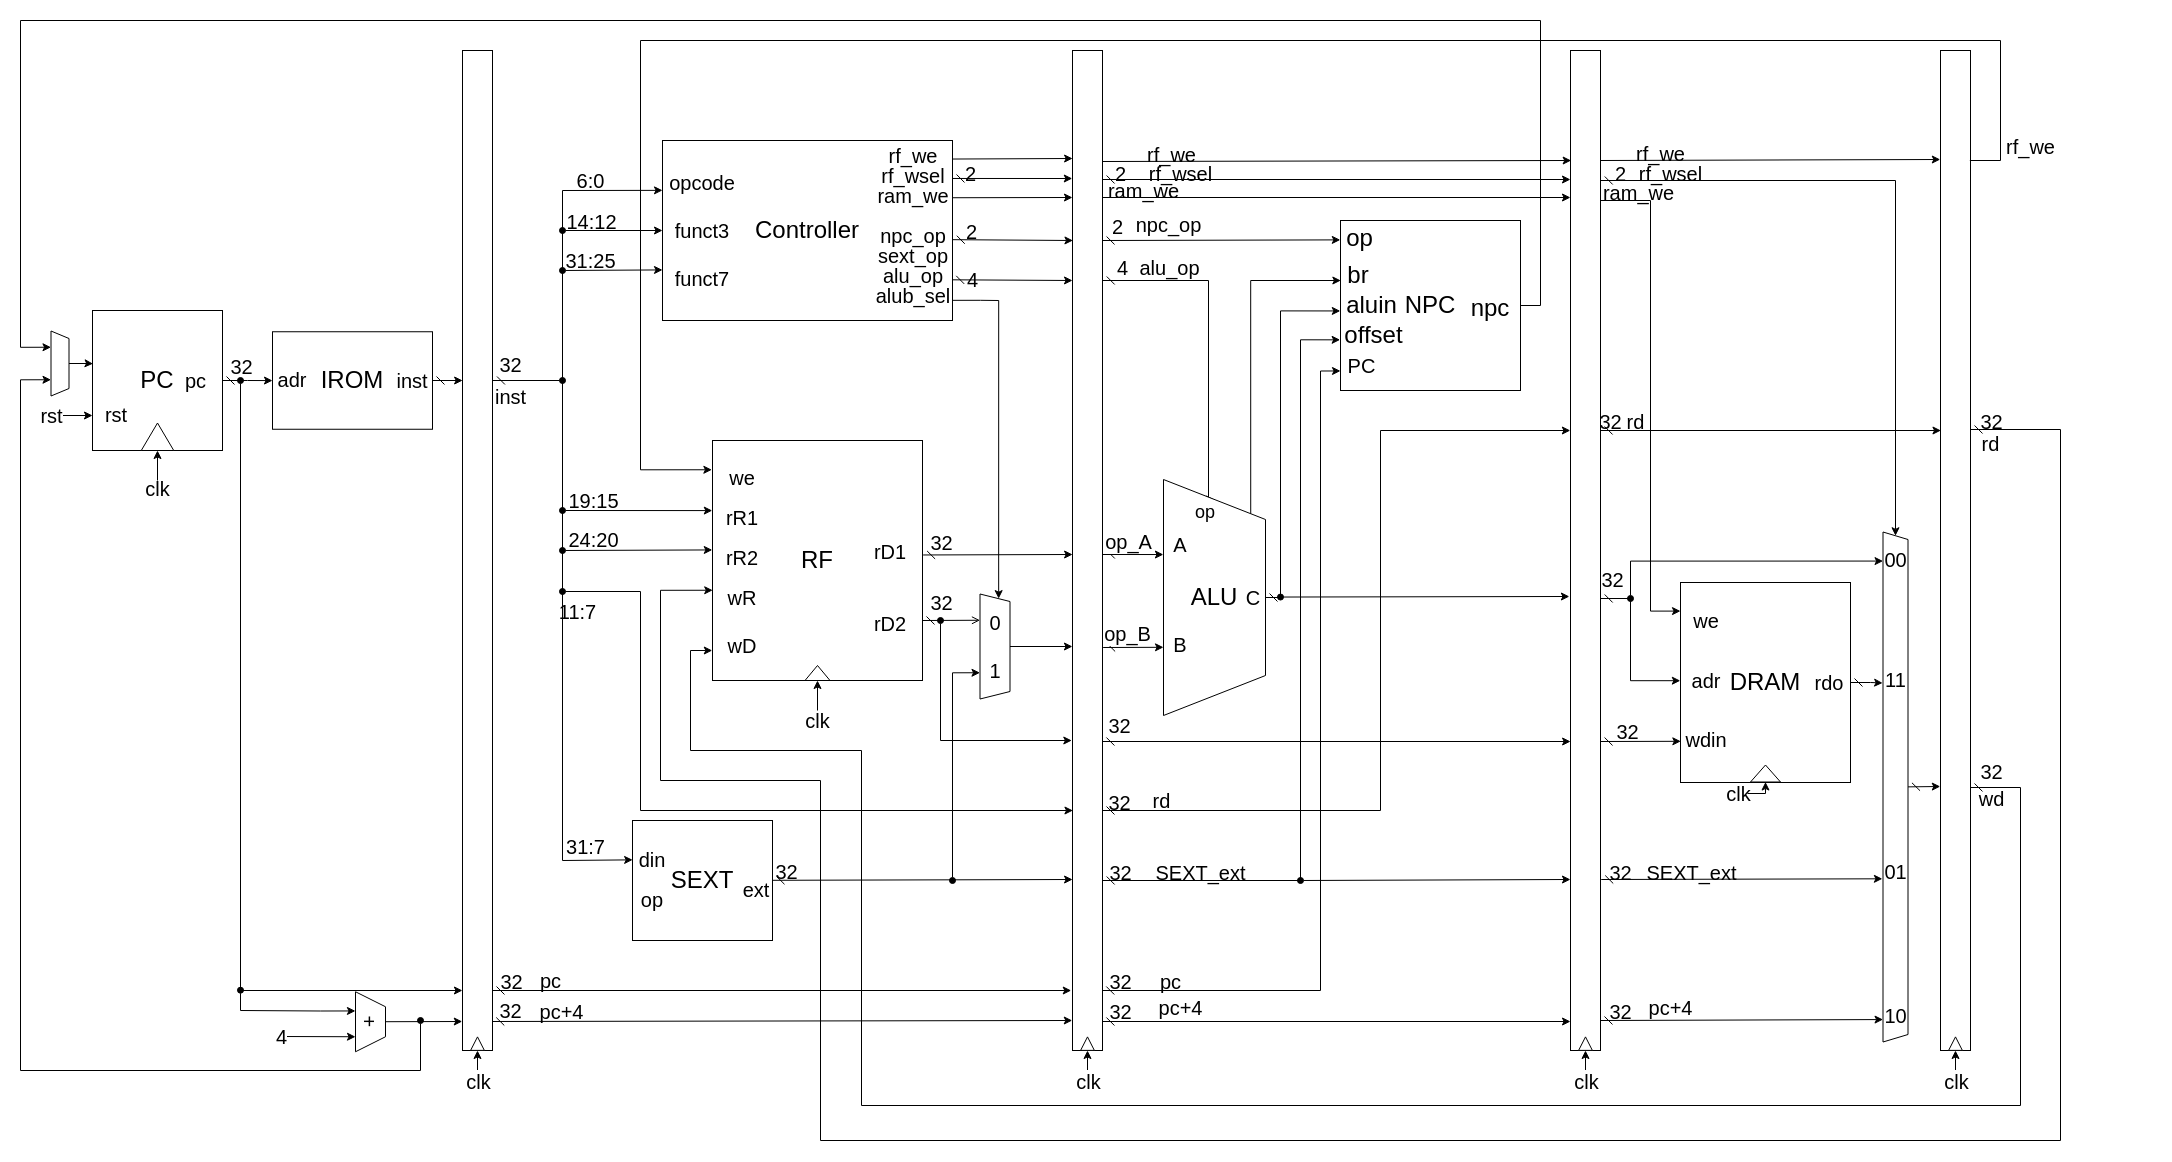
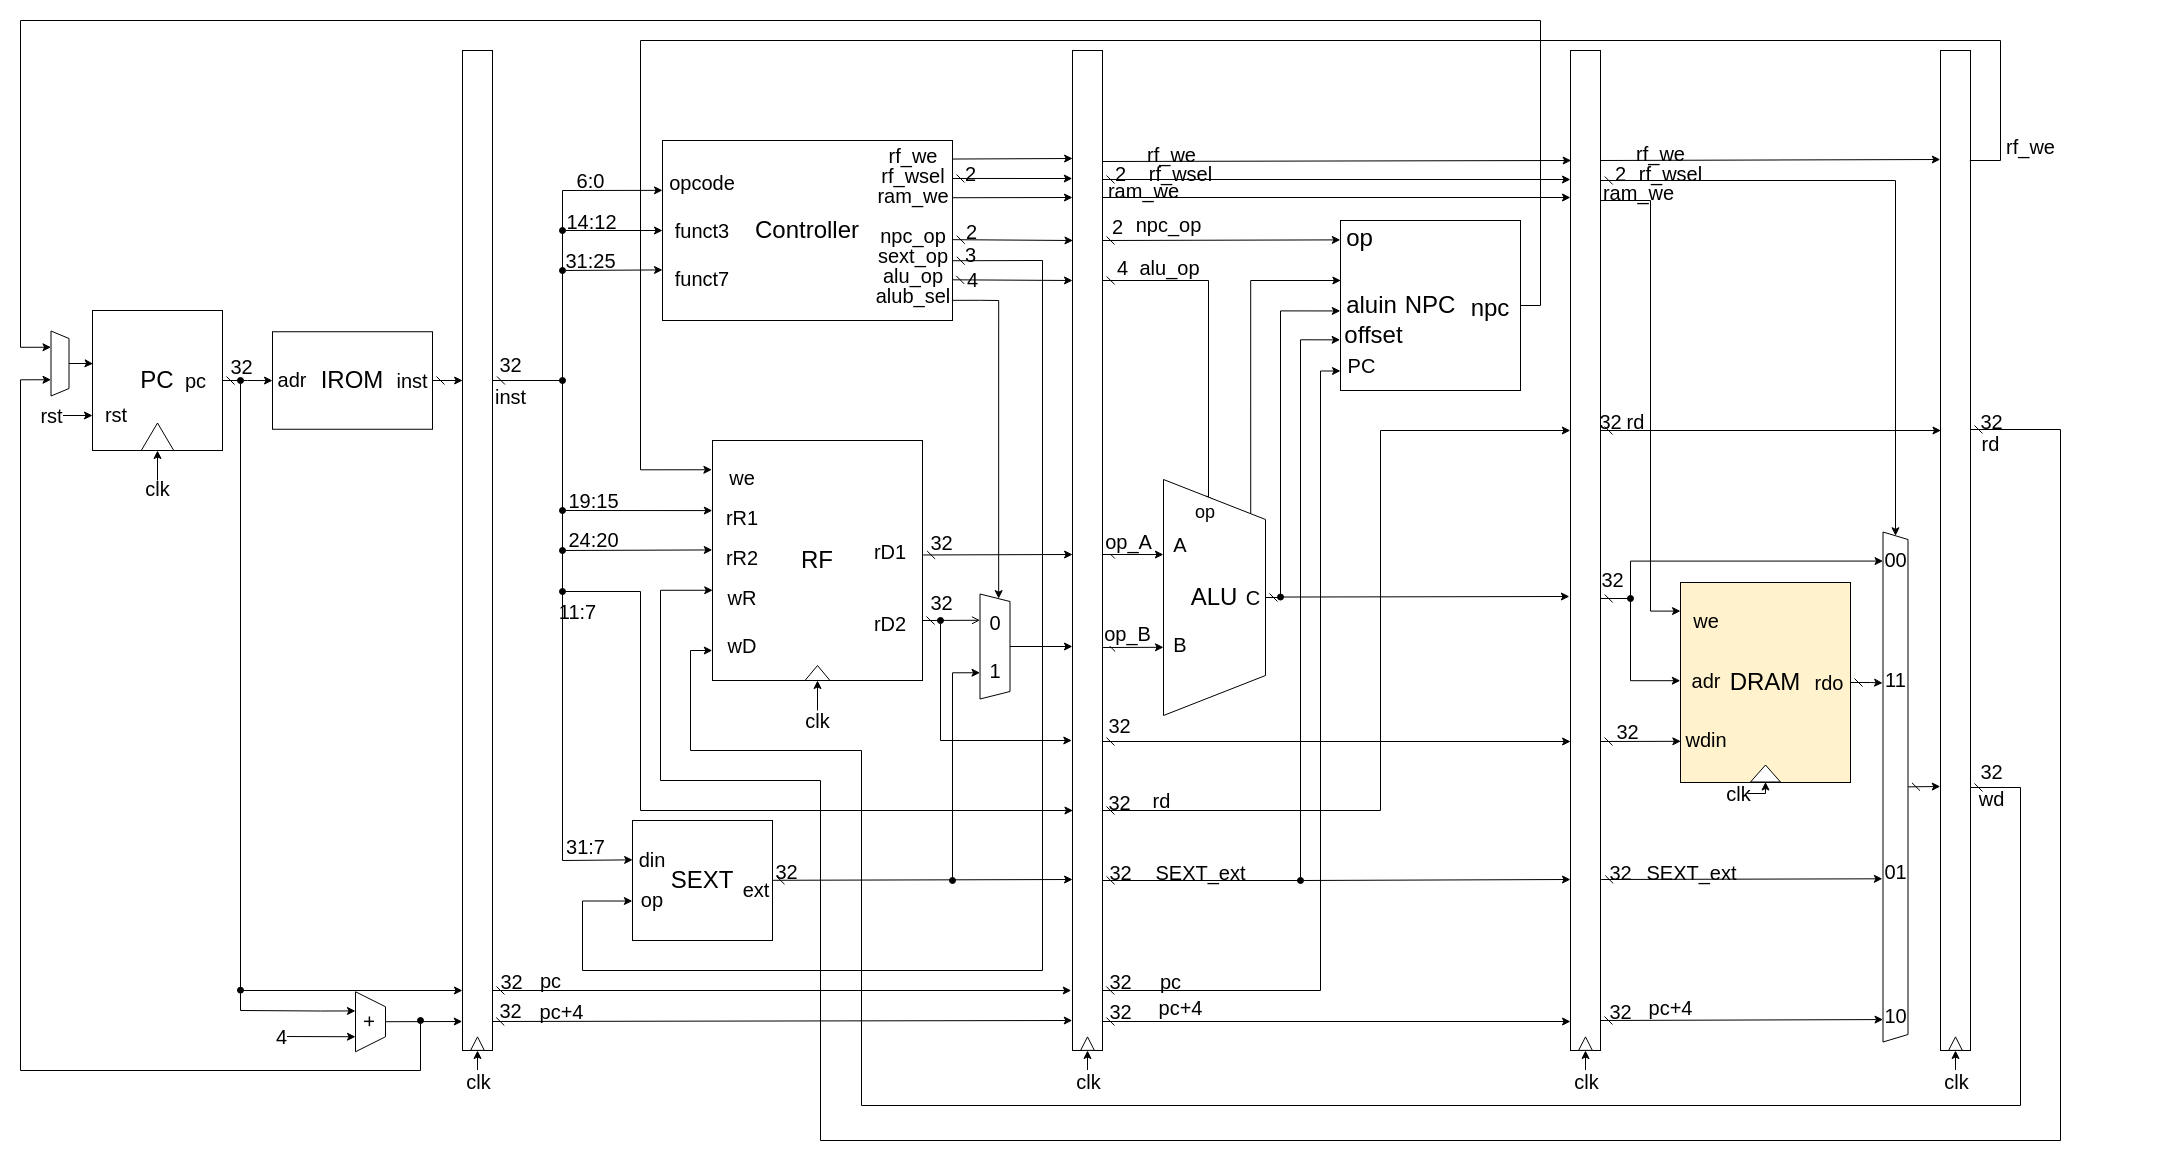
(1359, 276) -> none
(1766, 683) -> (1766, 683)
none -> (1043, 857)
